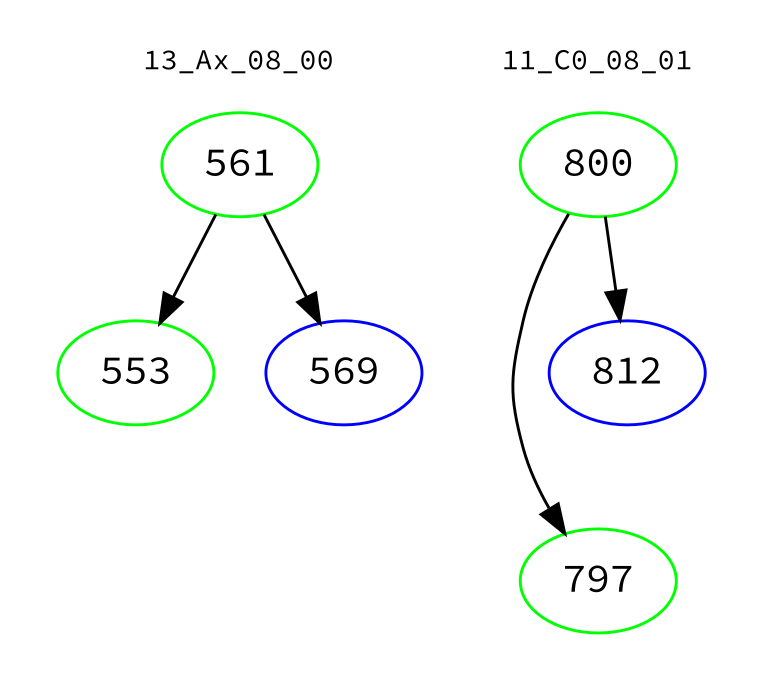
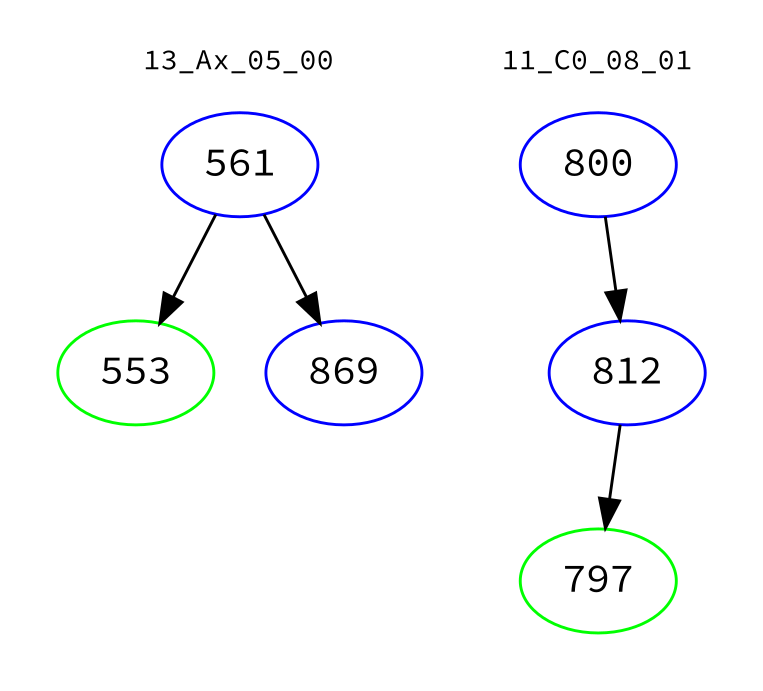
(240, 62) -> (240, 62)
(240, 165) -> (240, 165)
(598, 165) -> (598, 165)
(515, 359) -> (615, 462)
(344, 373) -> (344, 373)
